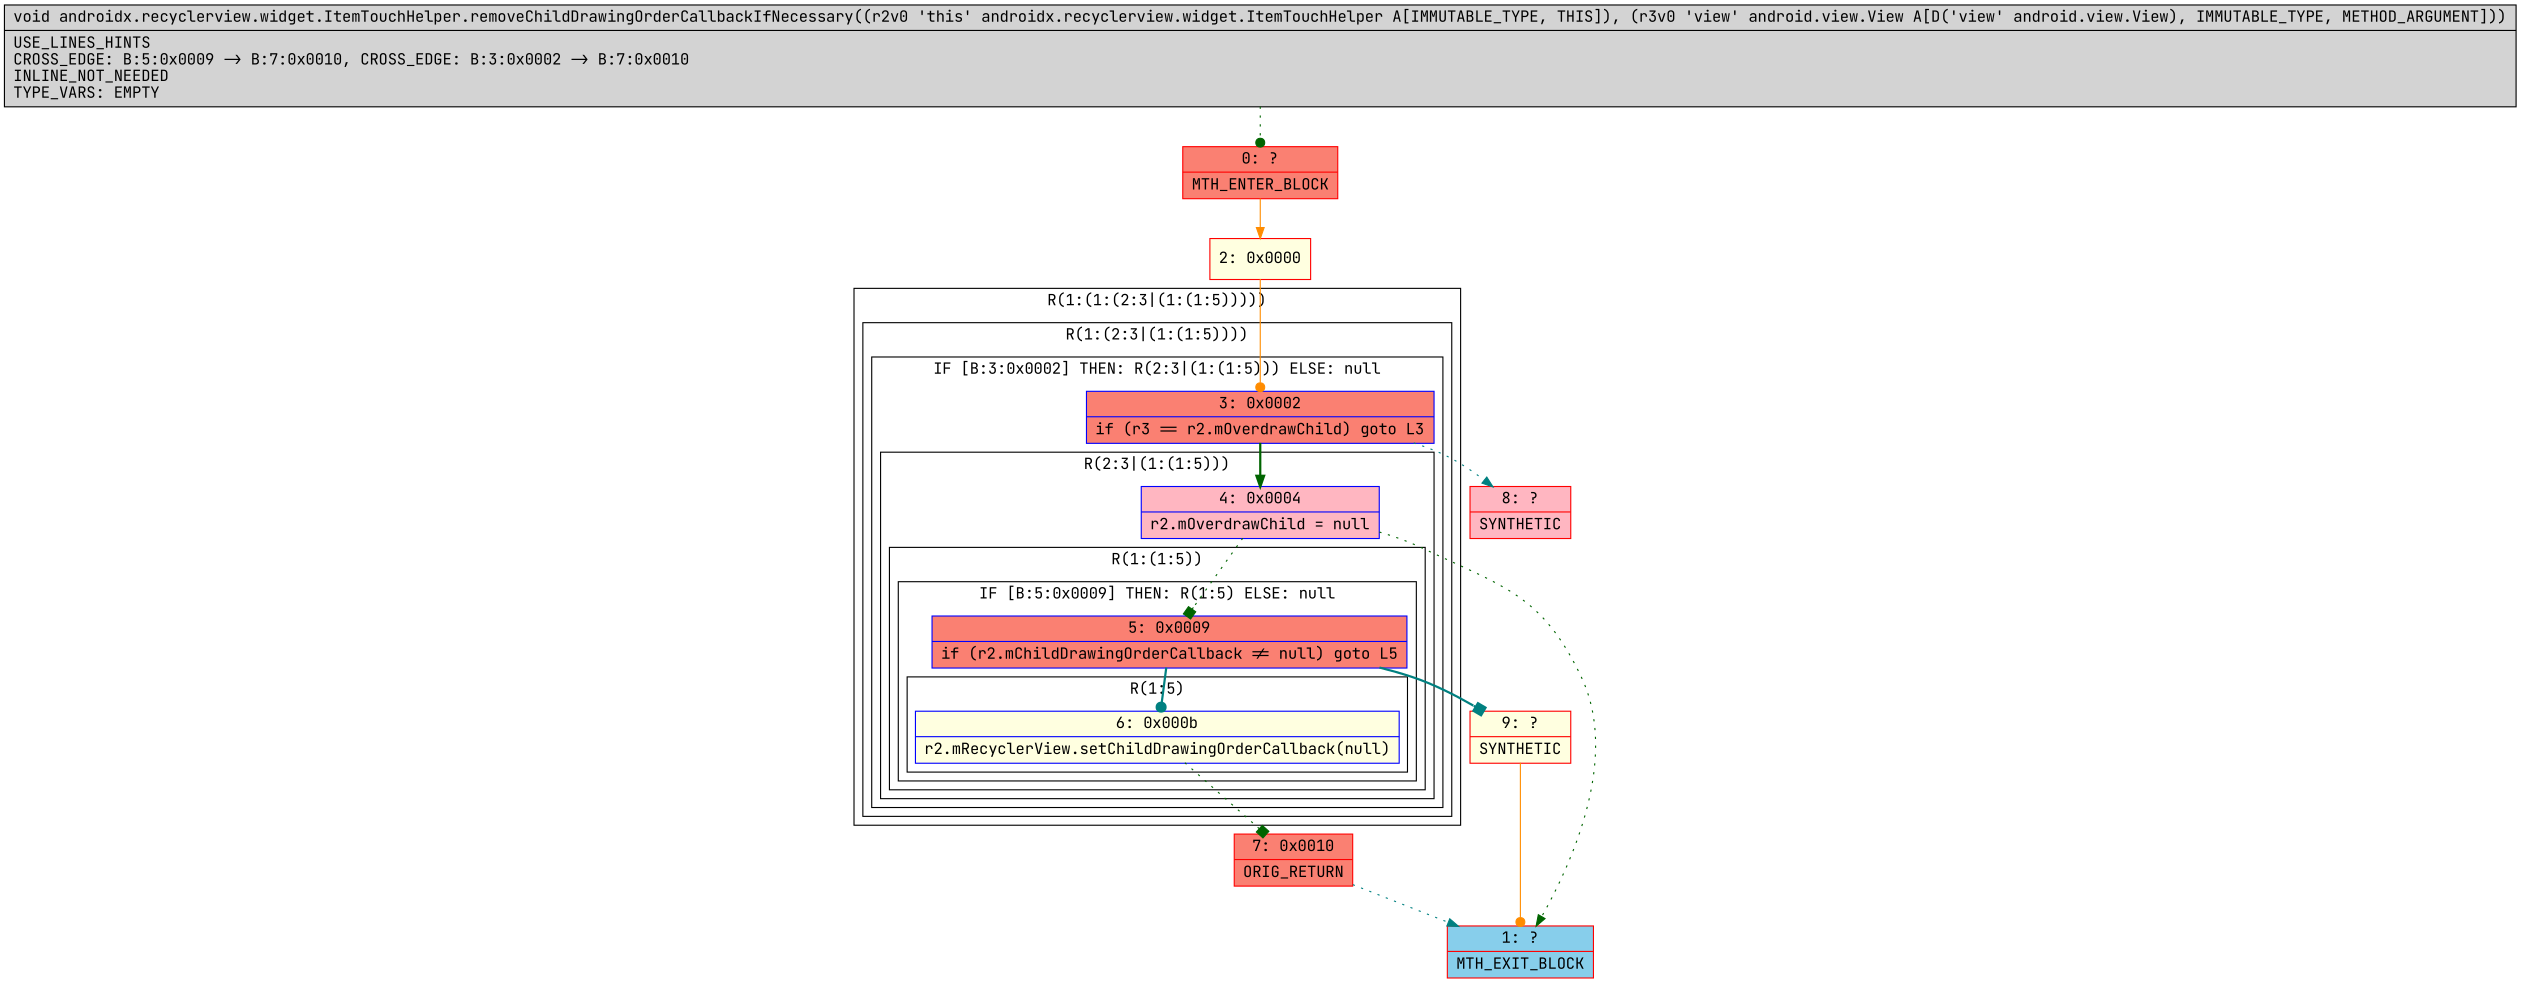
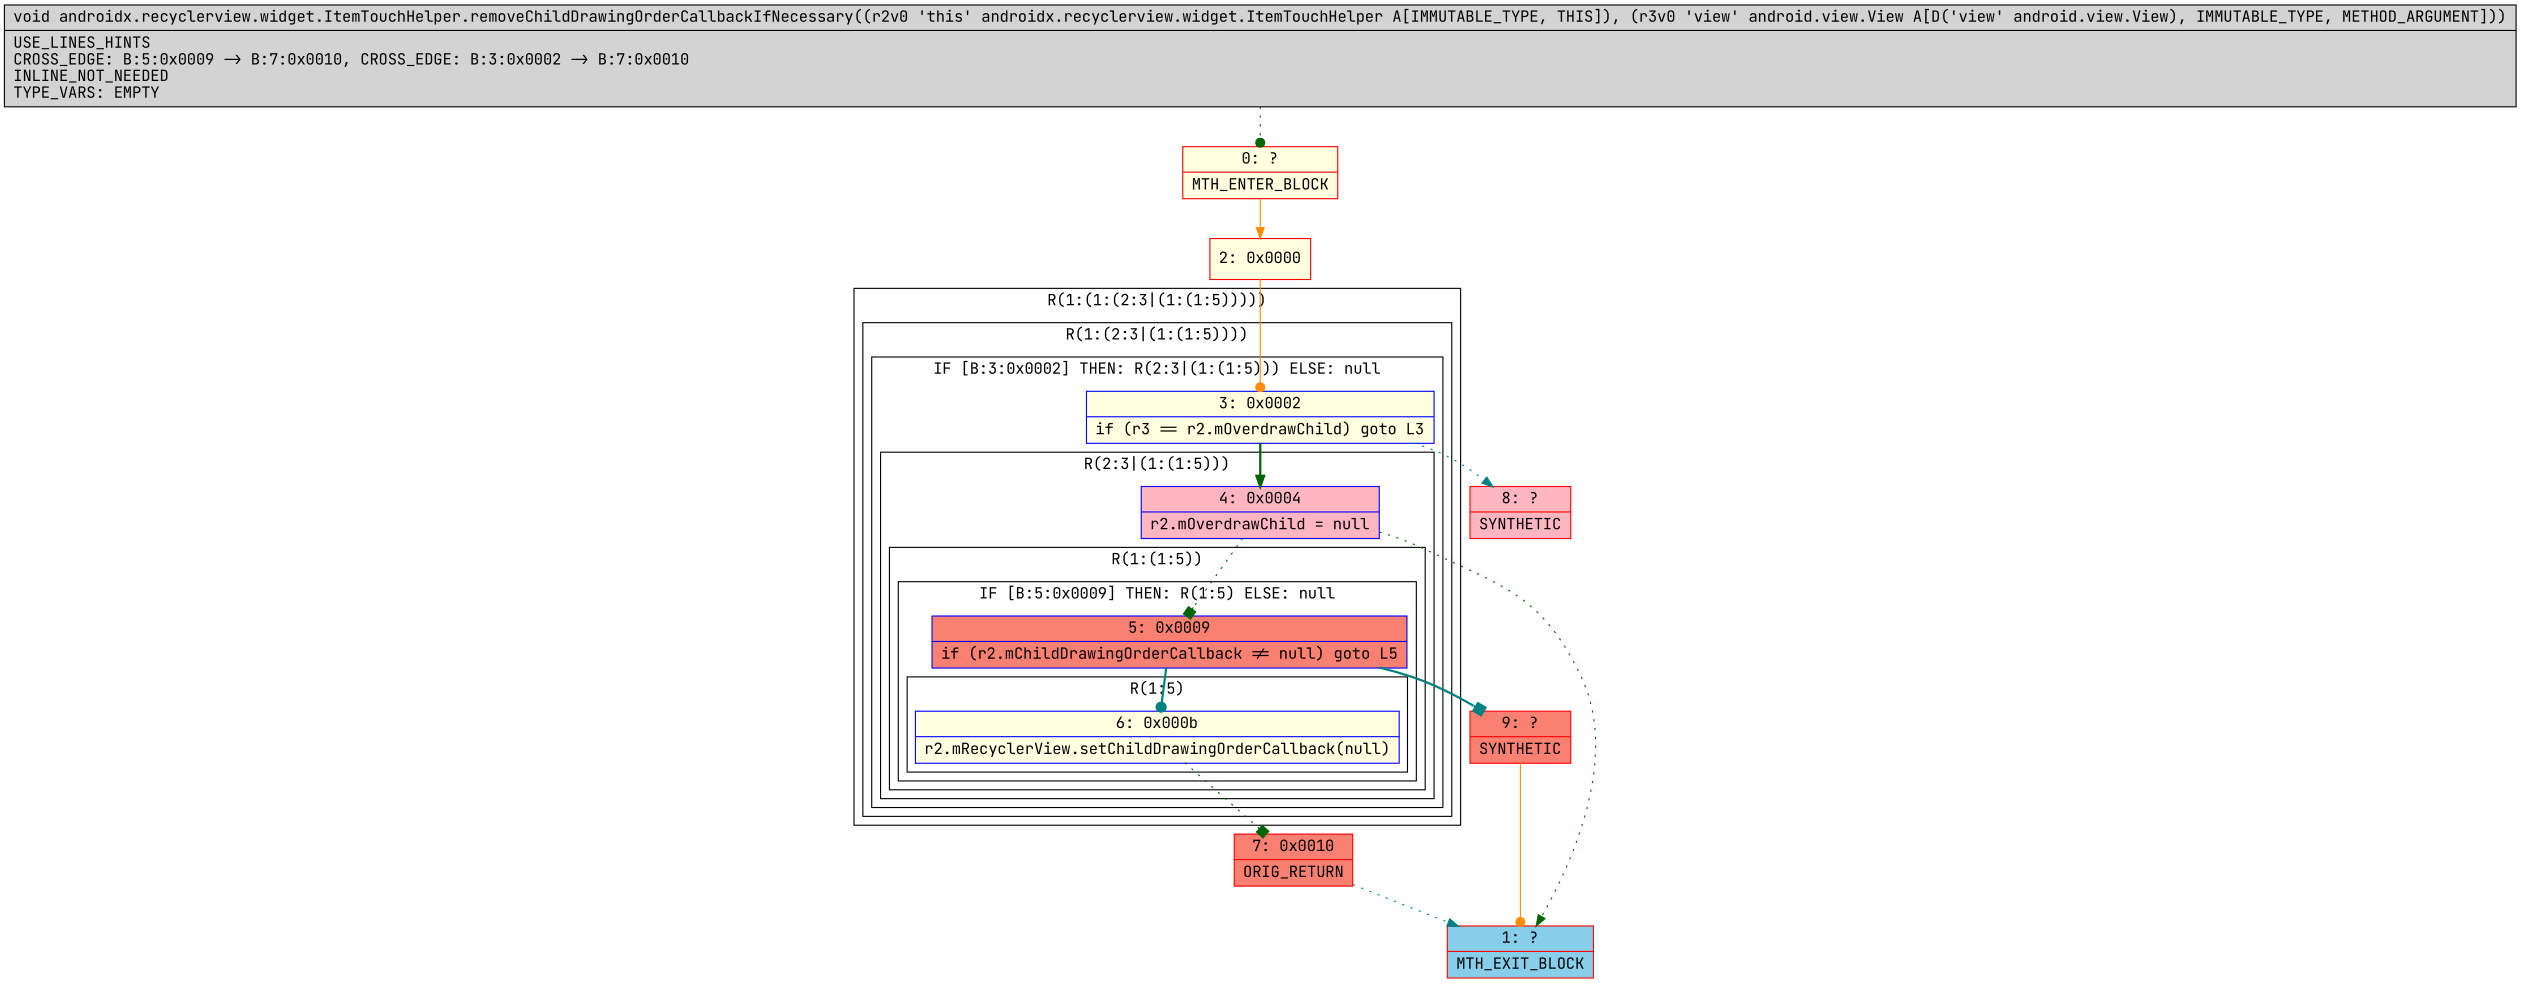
(1260, 173) -> (1260, 173)
(1260, 417) -> (1260, 417)
(1520, 737) -> (1520, 737)
